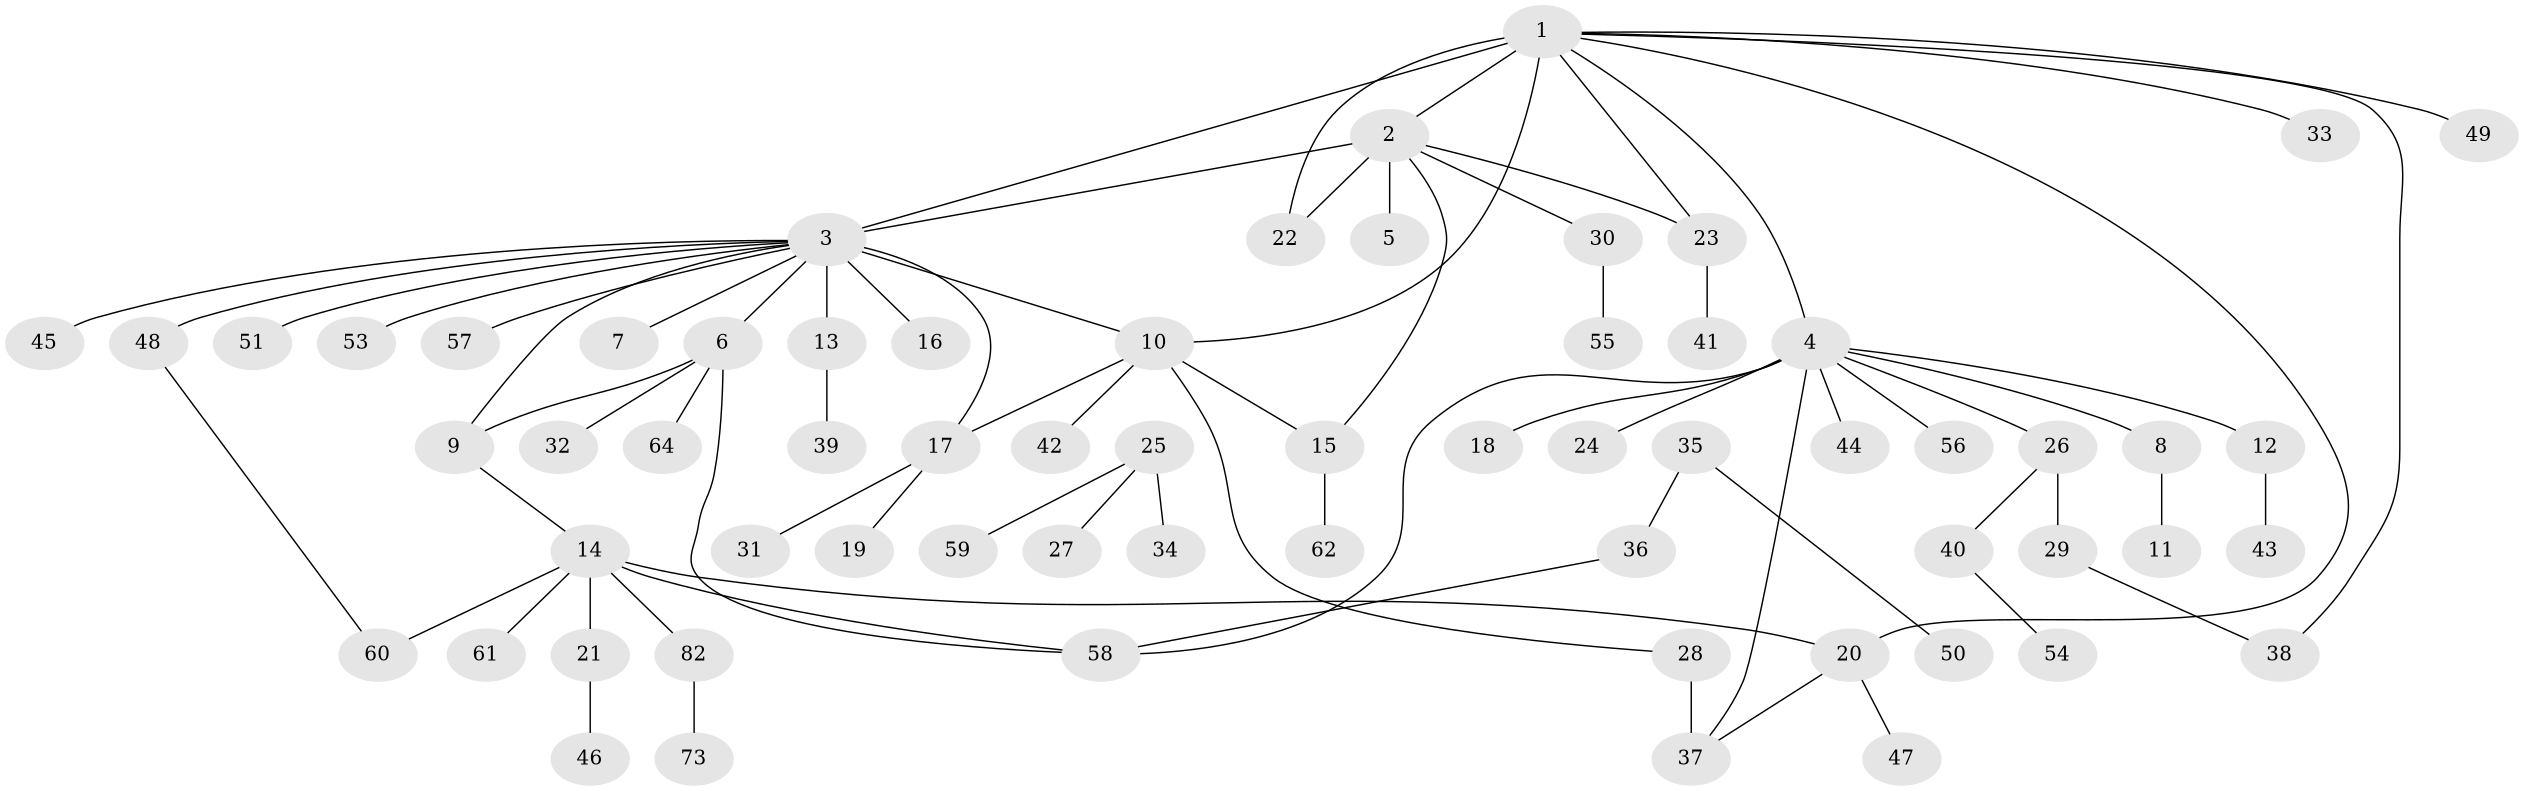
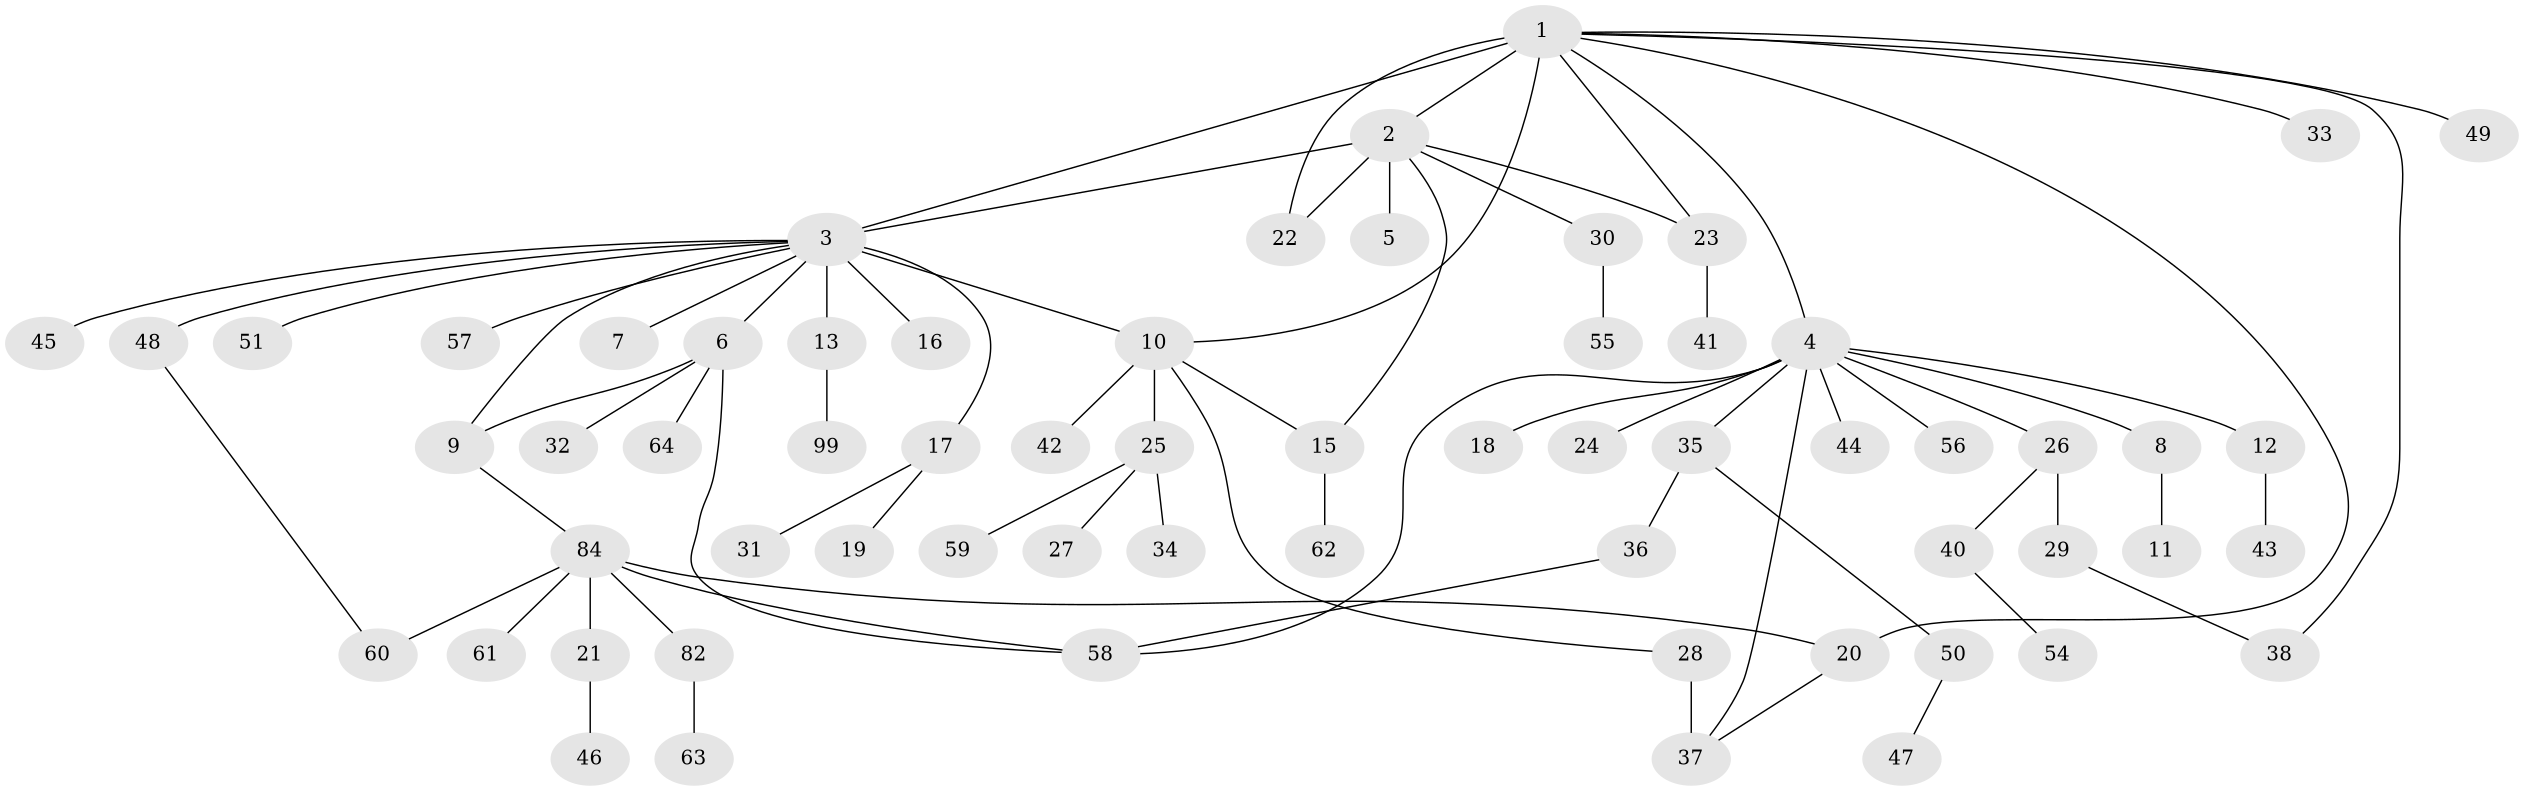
(356, 343) -> none
(1048, 395) -> (1154, 396)
none -> (1751, 396)
(827, 447) -> (827, 447)
(590, 551) -> (590, 551)
(1876, 707) -> (1928, 707)
(694, 759) -> (694, 759)
